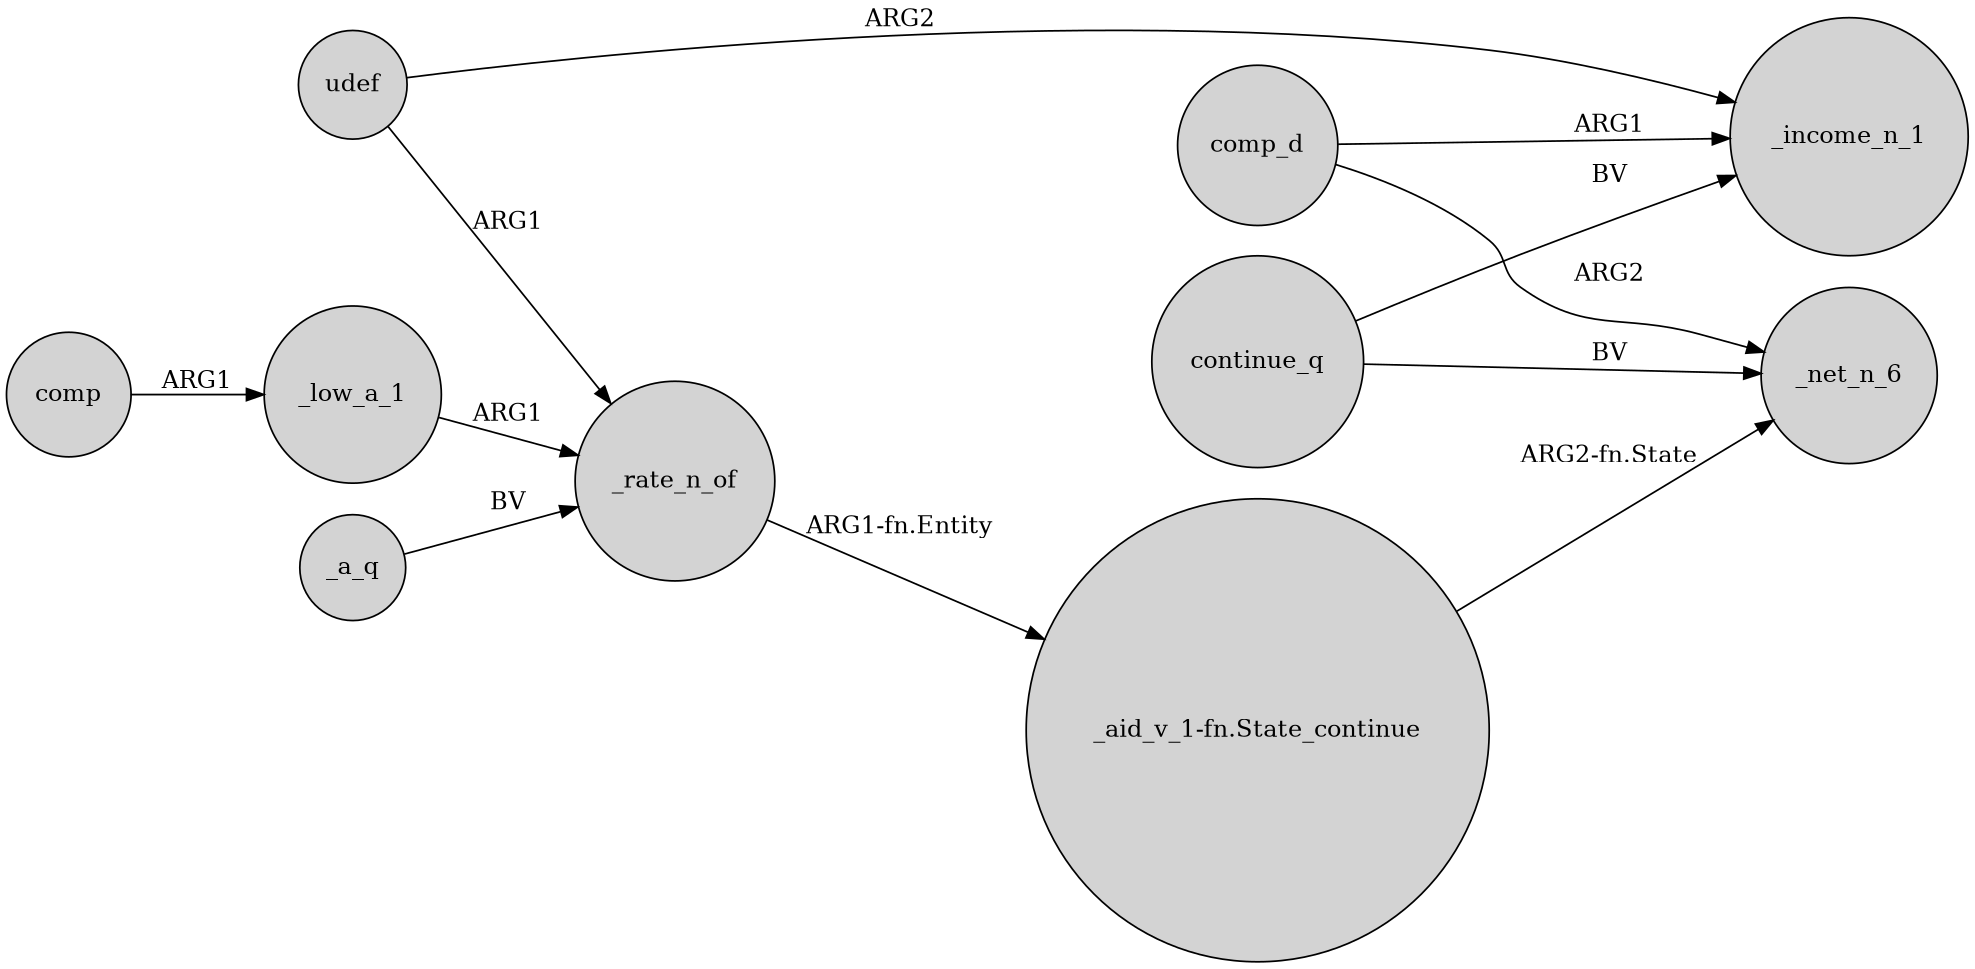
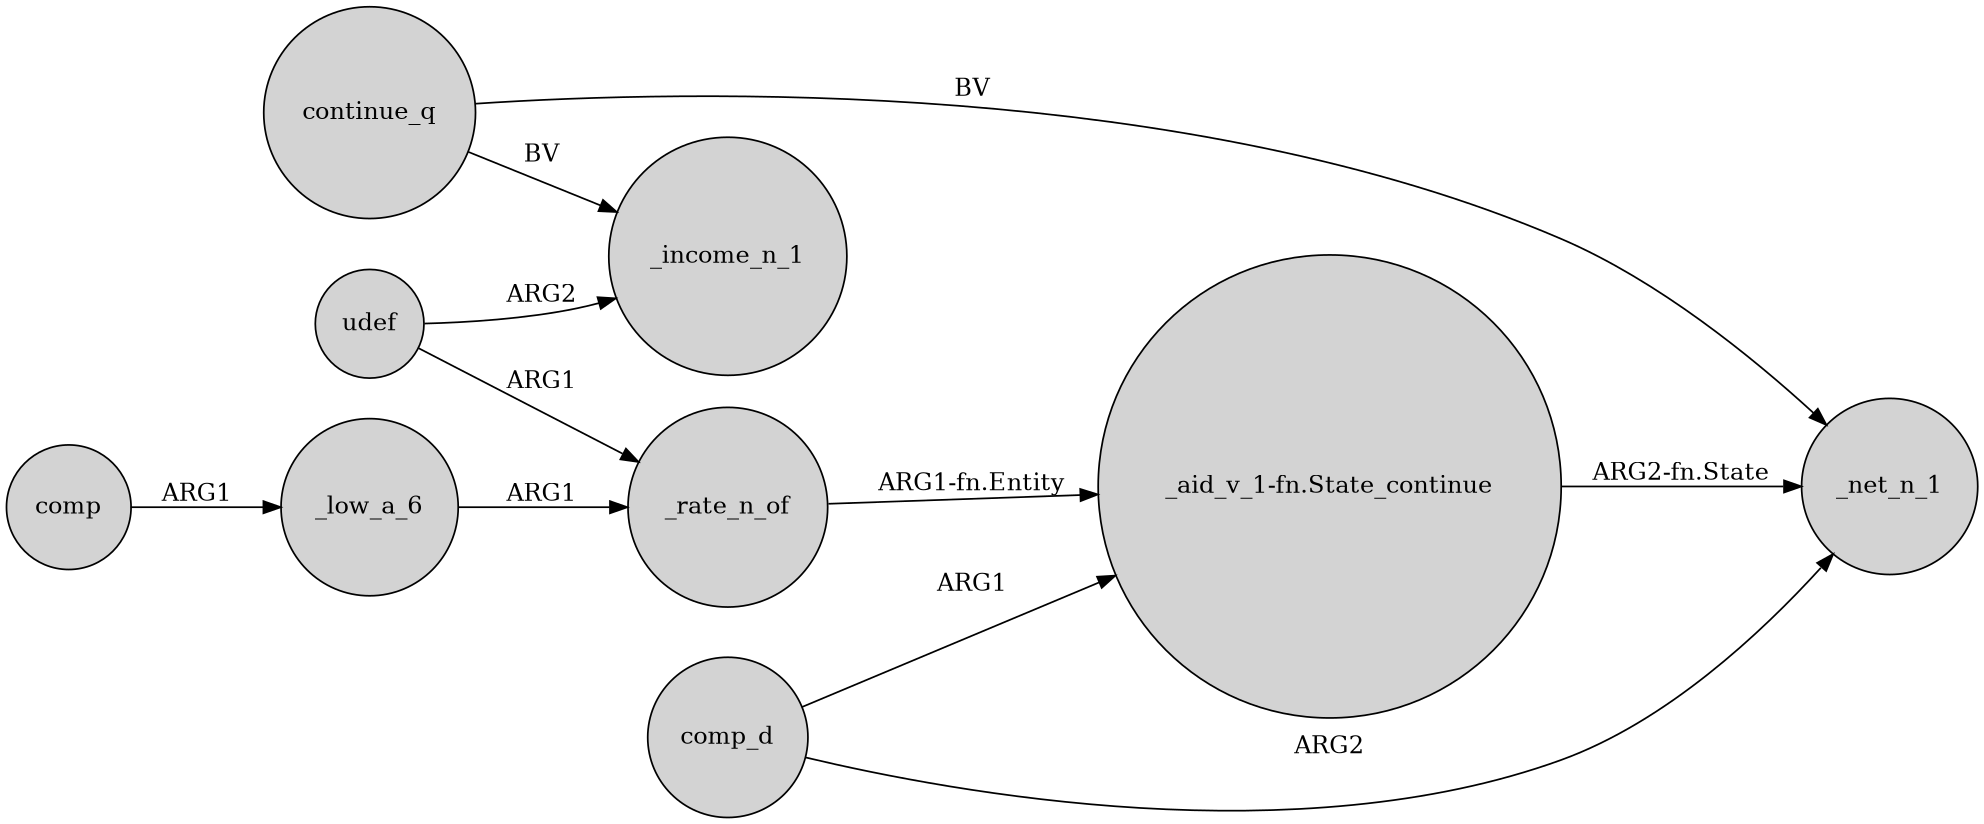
(1525, 141) -> (950, 645)
(1849, 376) -> (1890, 486)
(353, 395) -> (370, 507)
(353, 568) -> none
